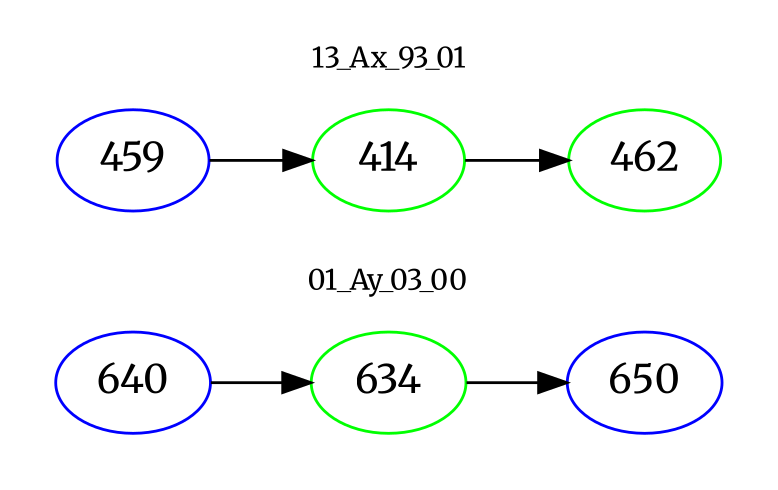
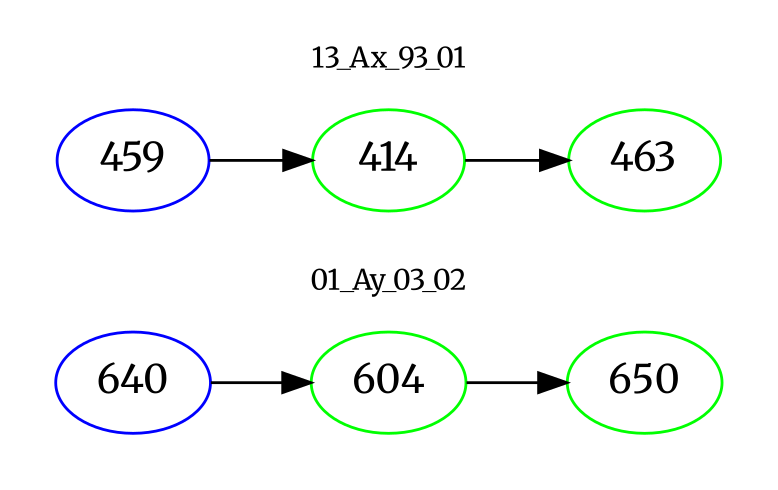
(645, 160) -> (645, 160)
(389, 283) -> (389, 283)
(389, 383) -> (389, 383)
(645, 383) -> (645, 383)
